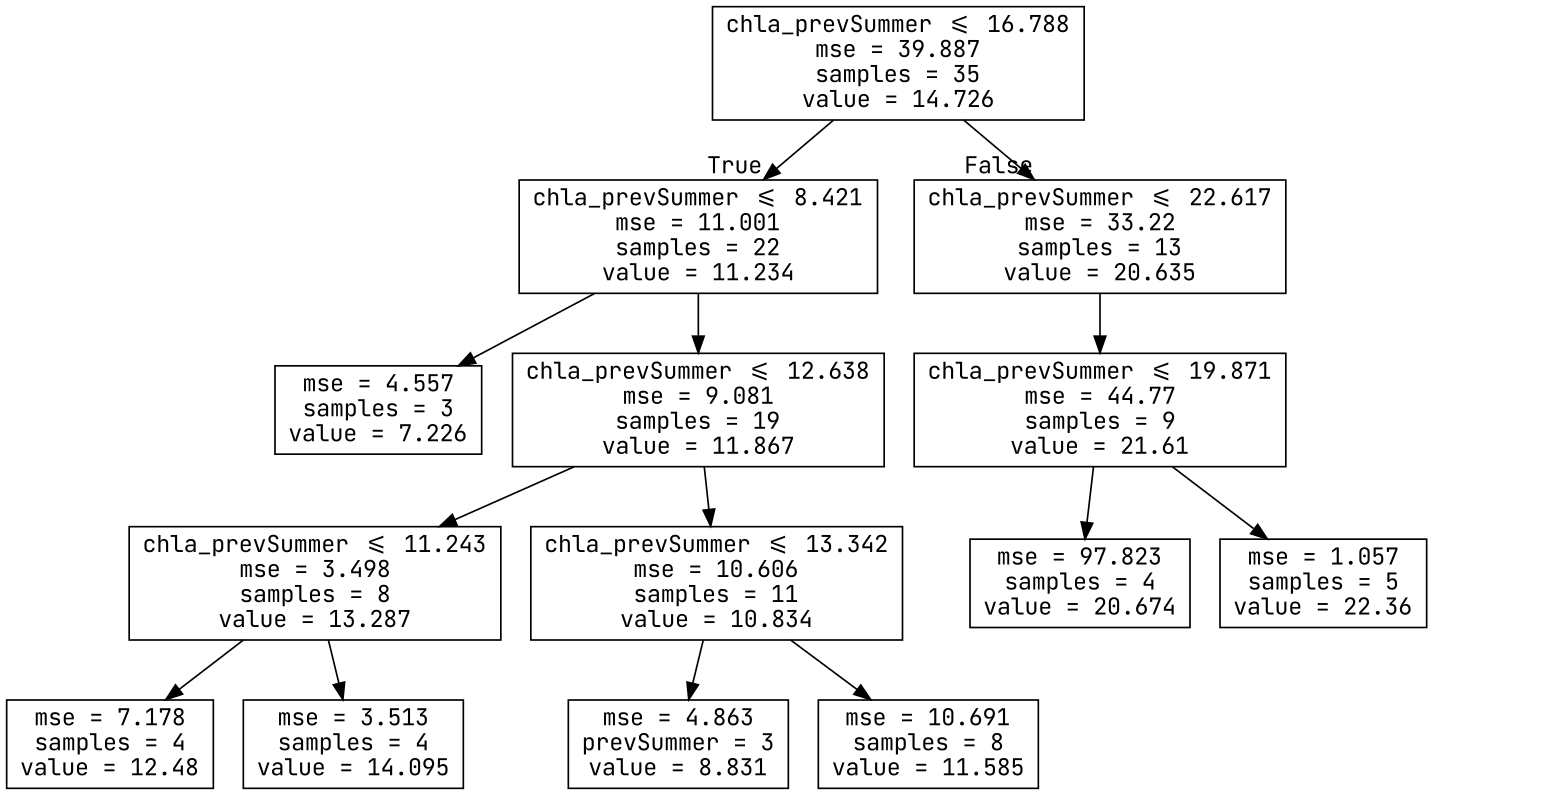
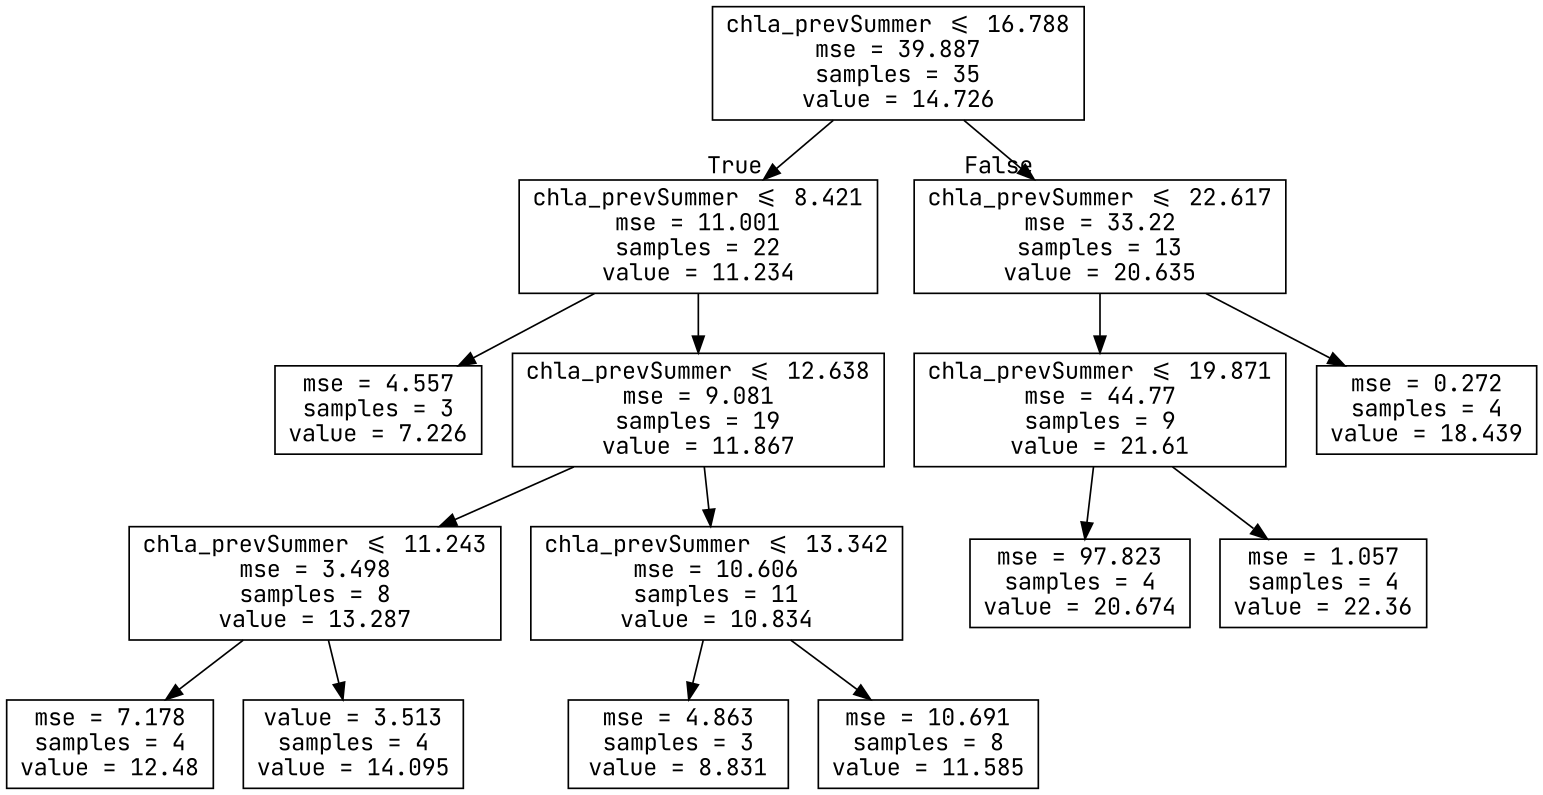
none -> (1427, 410)
(1323, 583) -> (1323, 583)
(353, 744) -> (353, 744)
(678, 744) -> (678, 744)
